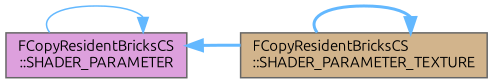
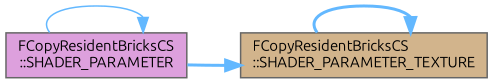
(222, 45) -> (206, 65)
